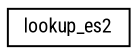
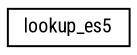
(69, 27) -> (69, 27)
